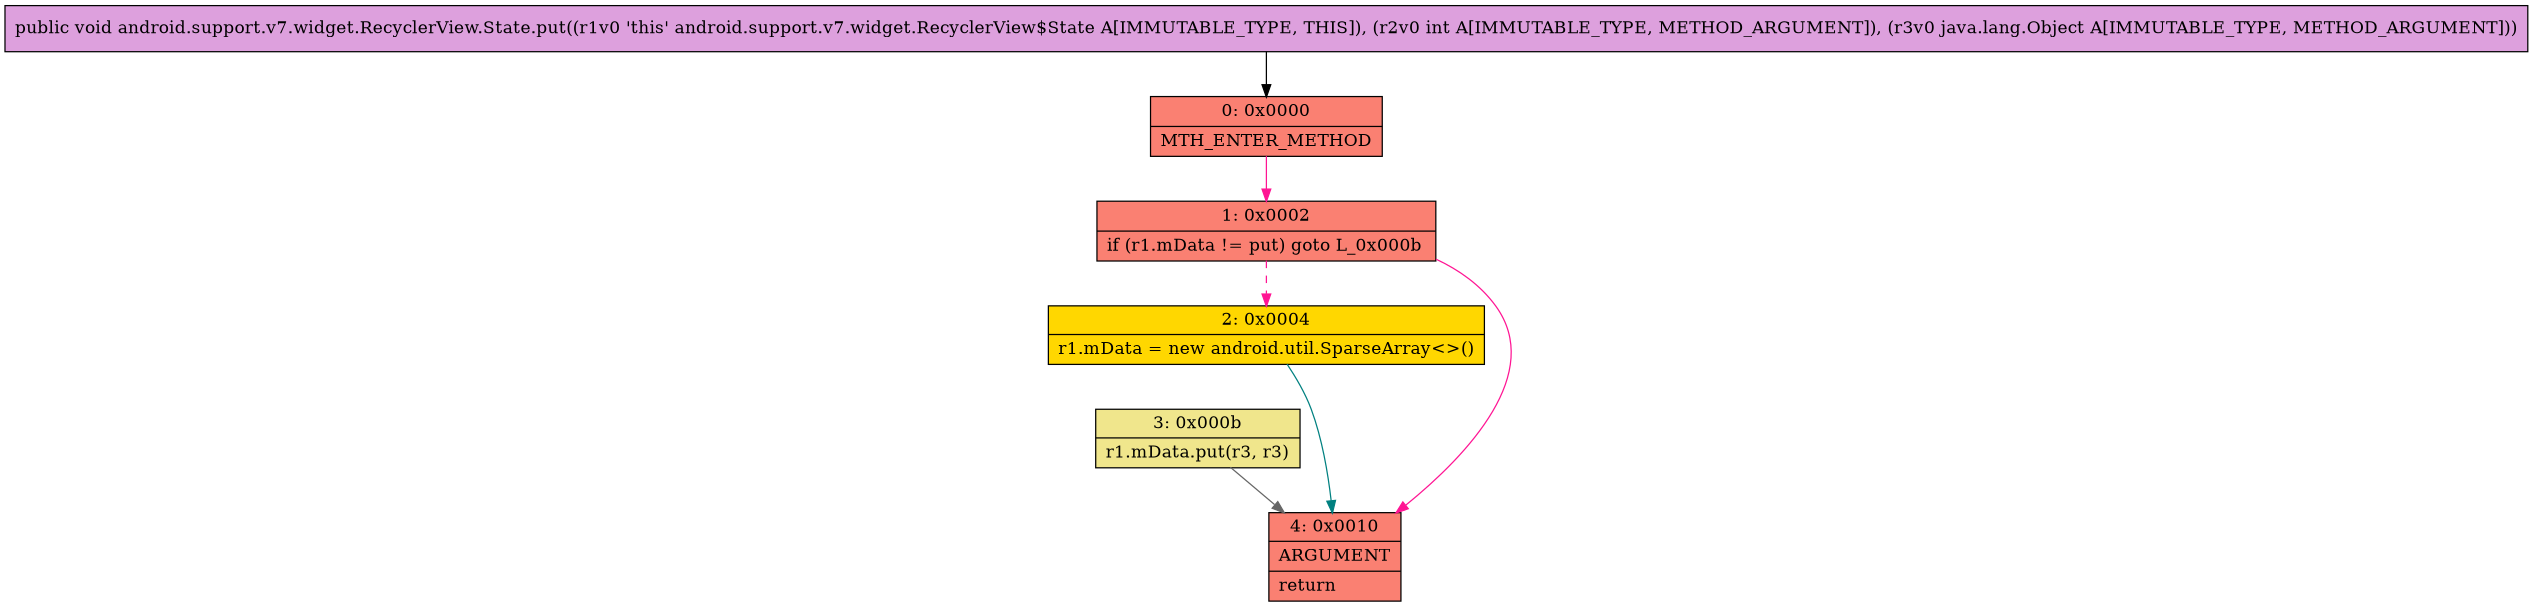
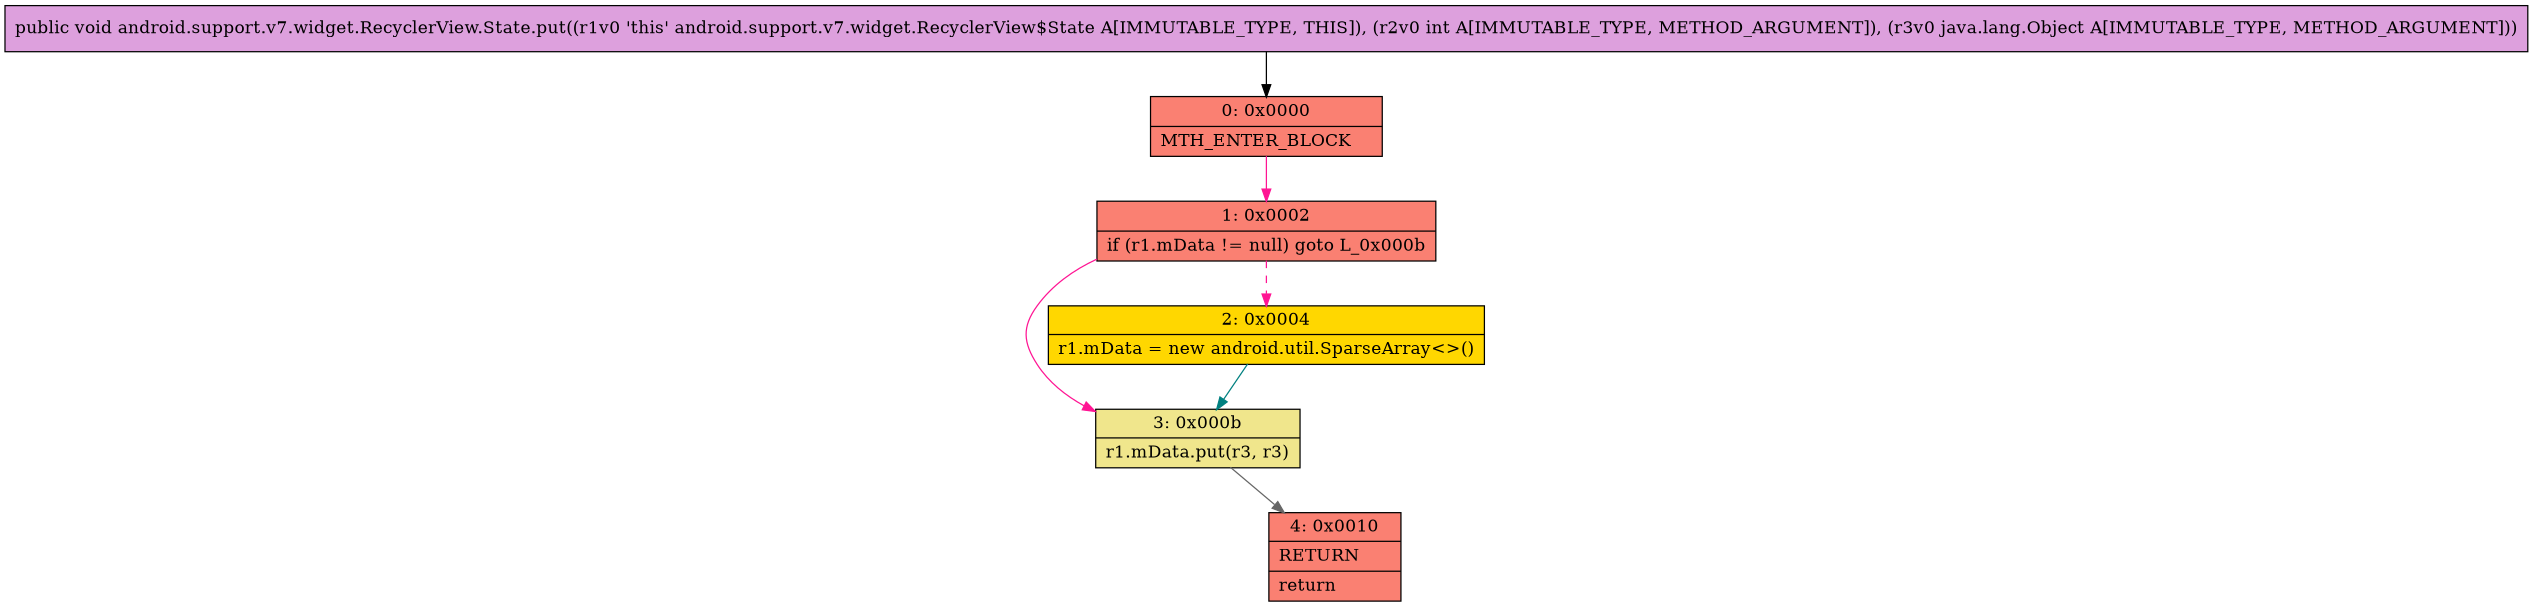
(1266, 141) -> (1256, 141)
(1265, 245) -> (1266, 245)
(1505, 384) -> (1027, 328)
(1318, 430) -> (1236, 382)
(1335, 556) -> (1319, 556)
